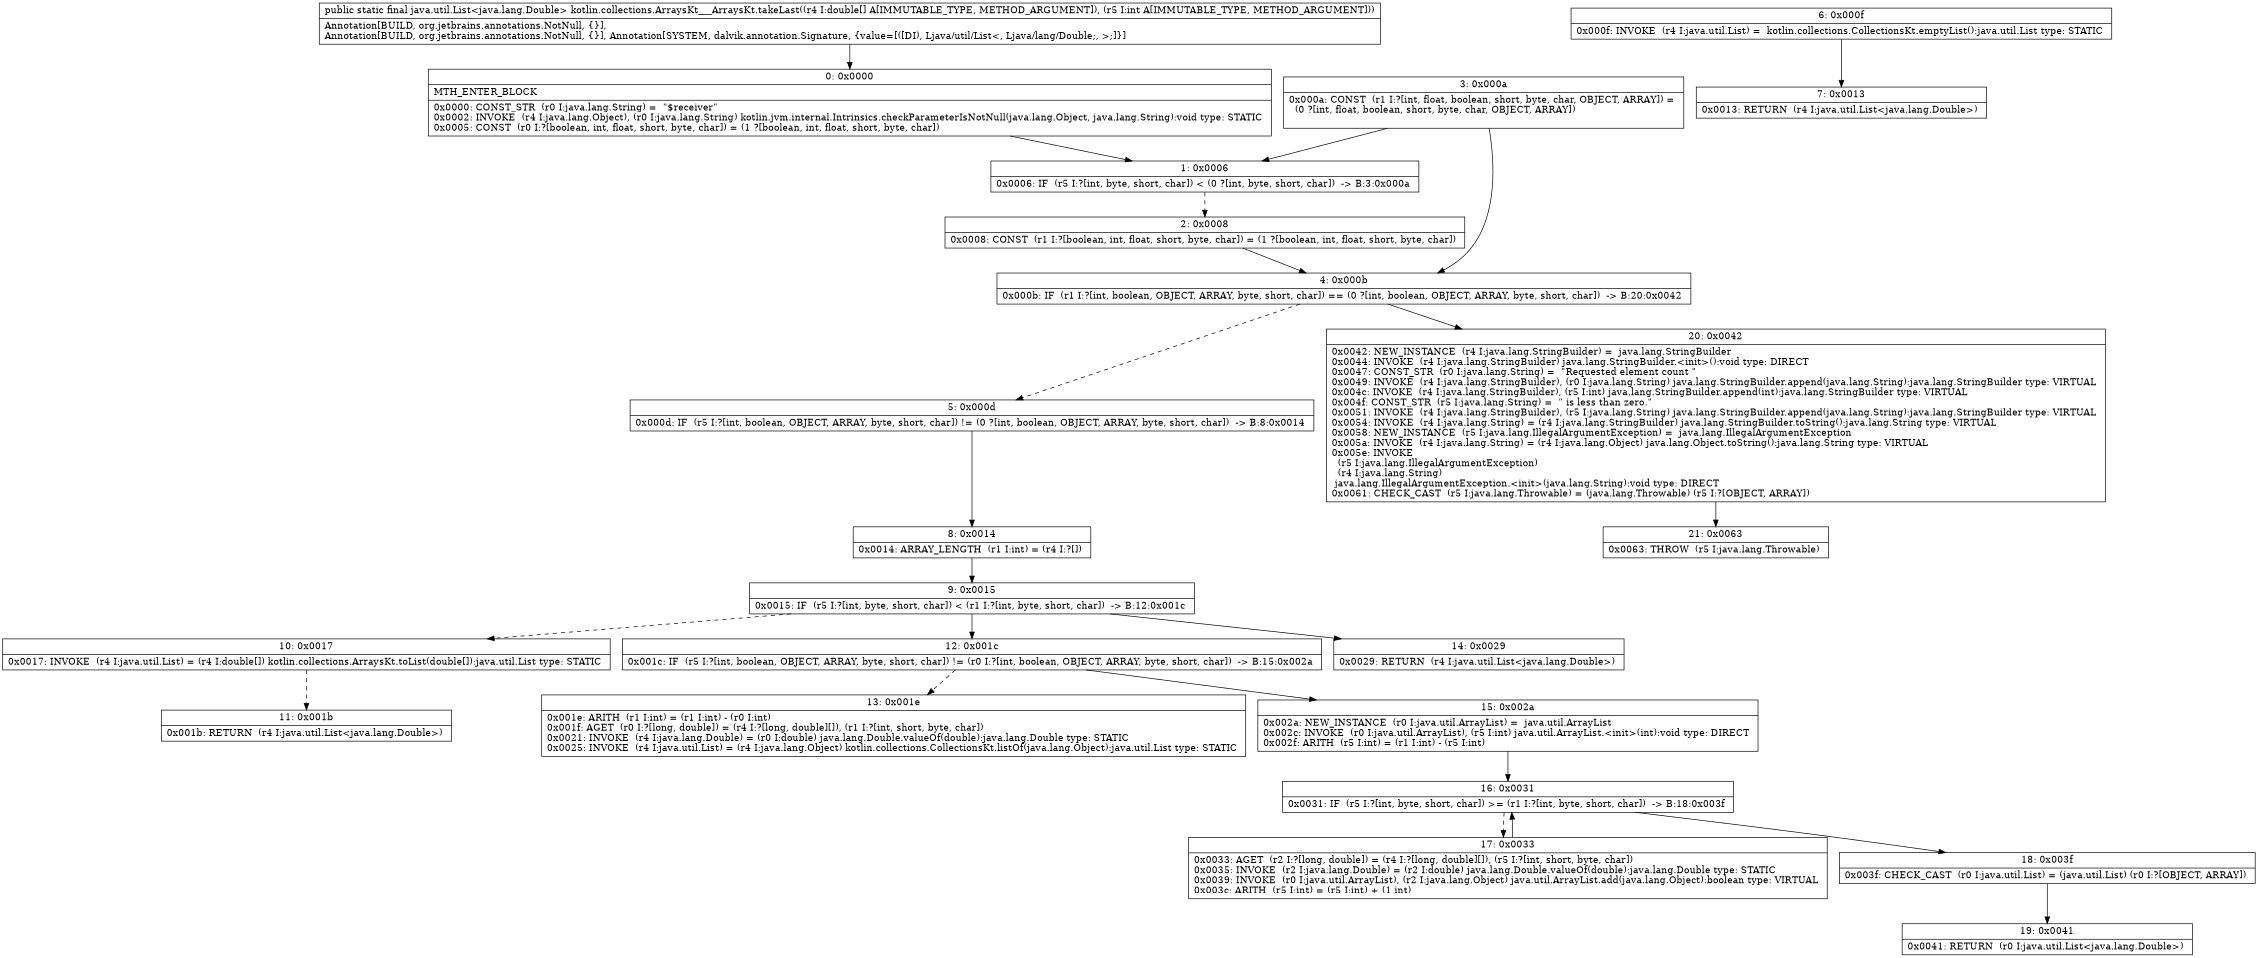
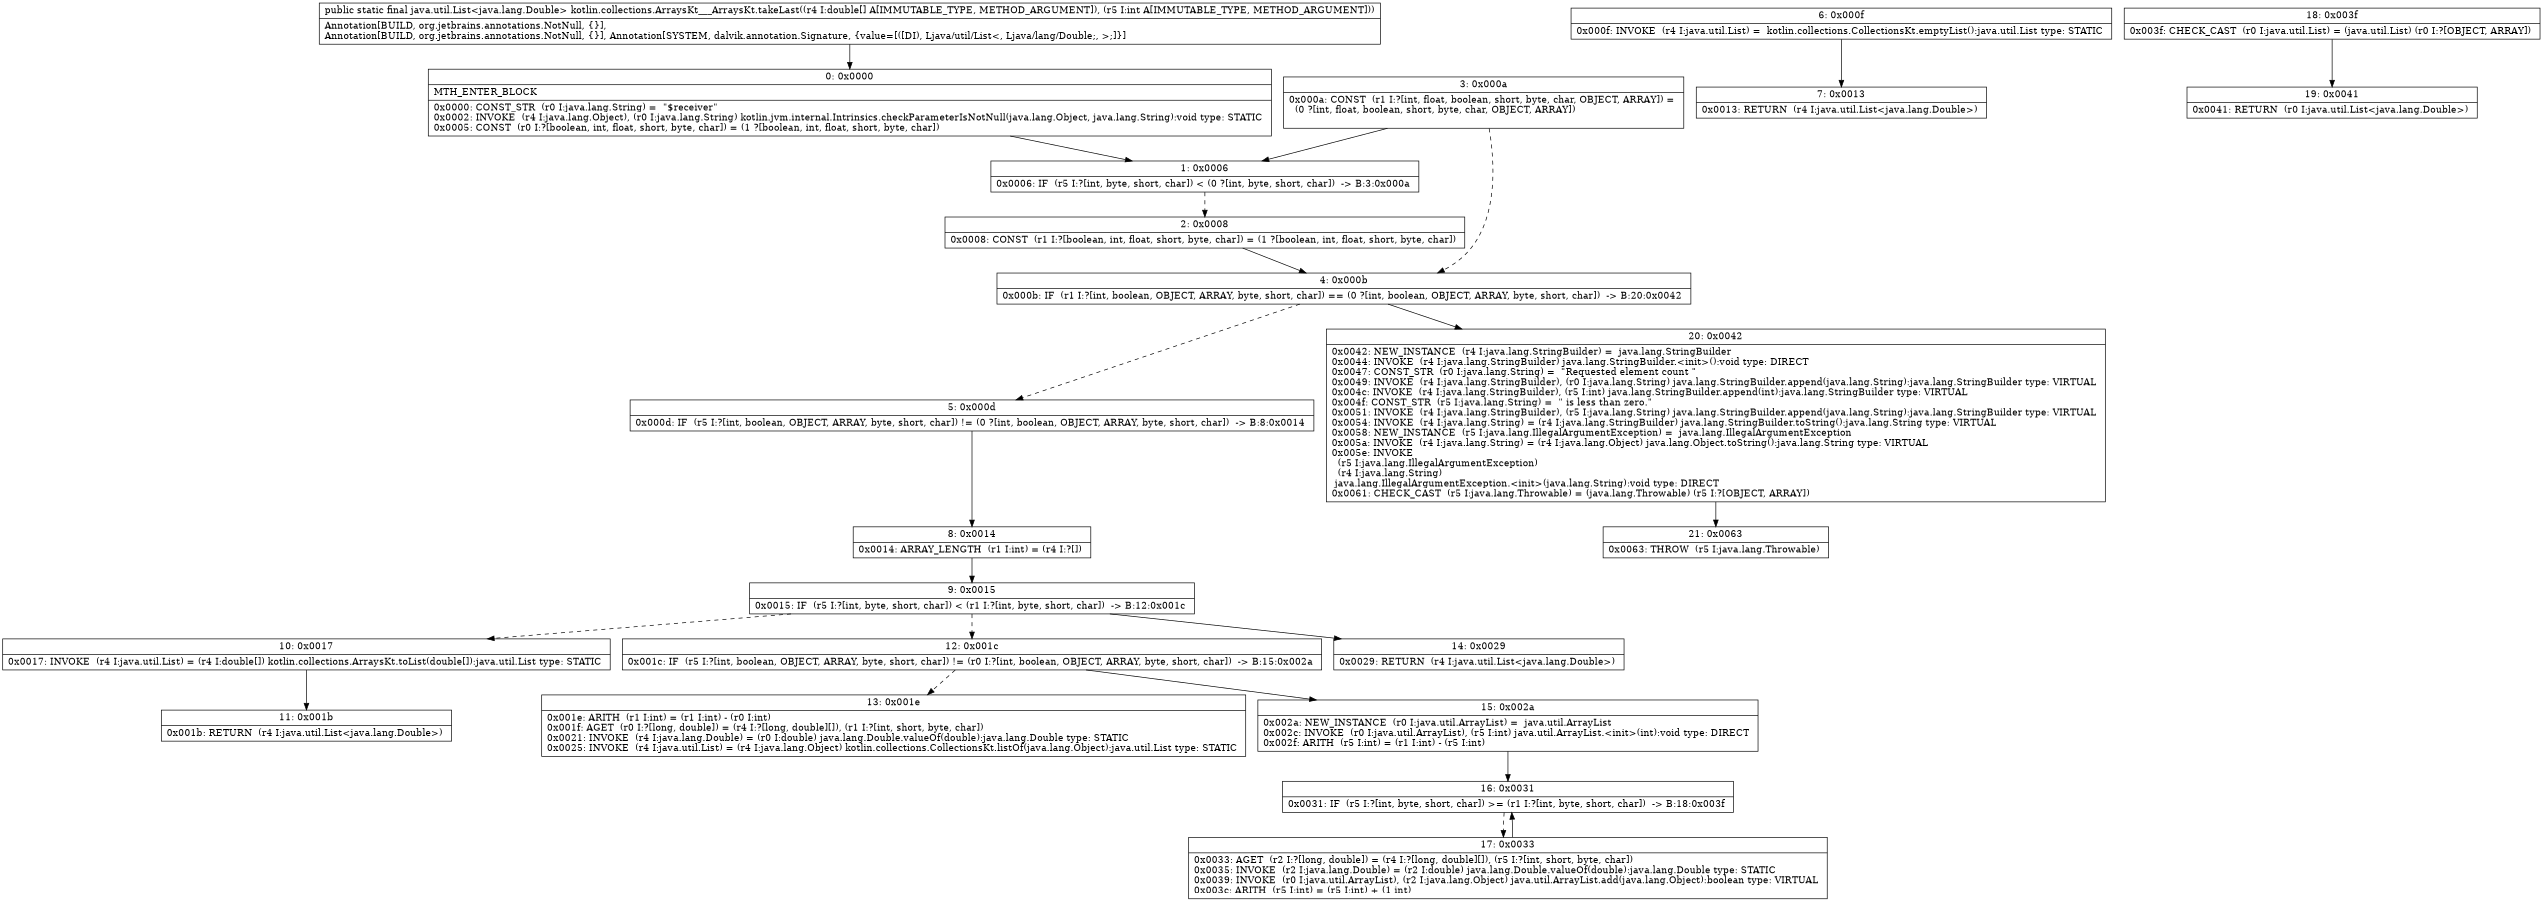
(1489, 208) -> (1489, 208)
(972, 623) -> (972, 623)
(306, 687) -> (306, 687)
(1787, 831) -> none
